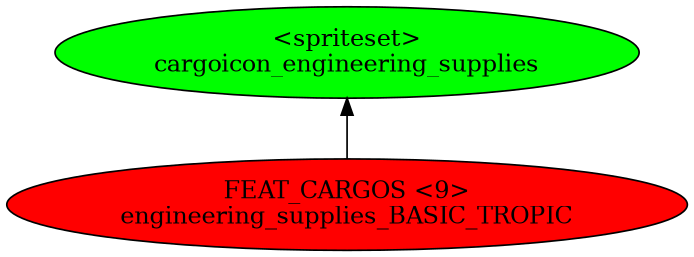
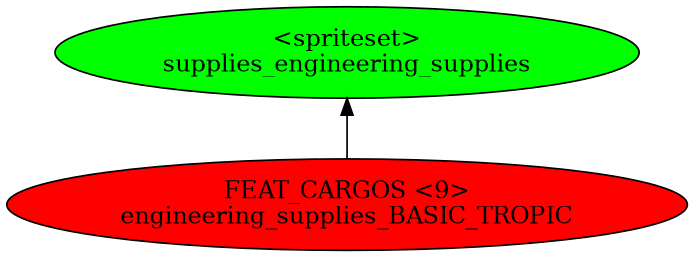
(347, 52) -> (347, 52)
